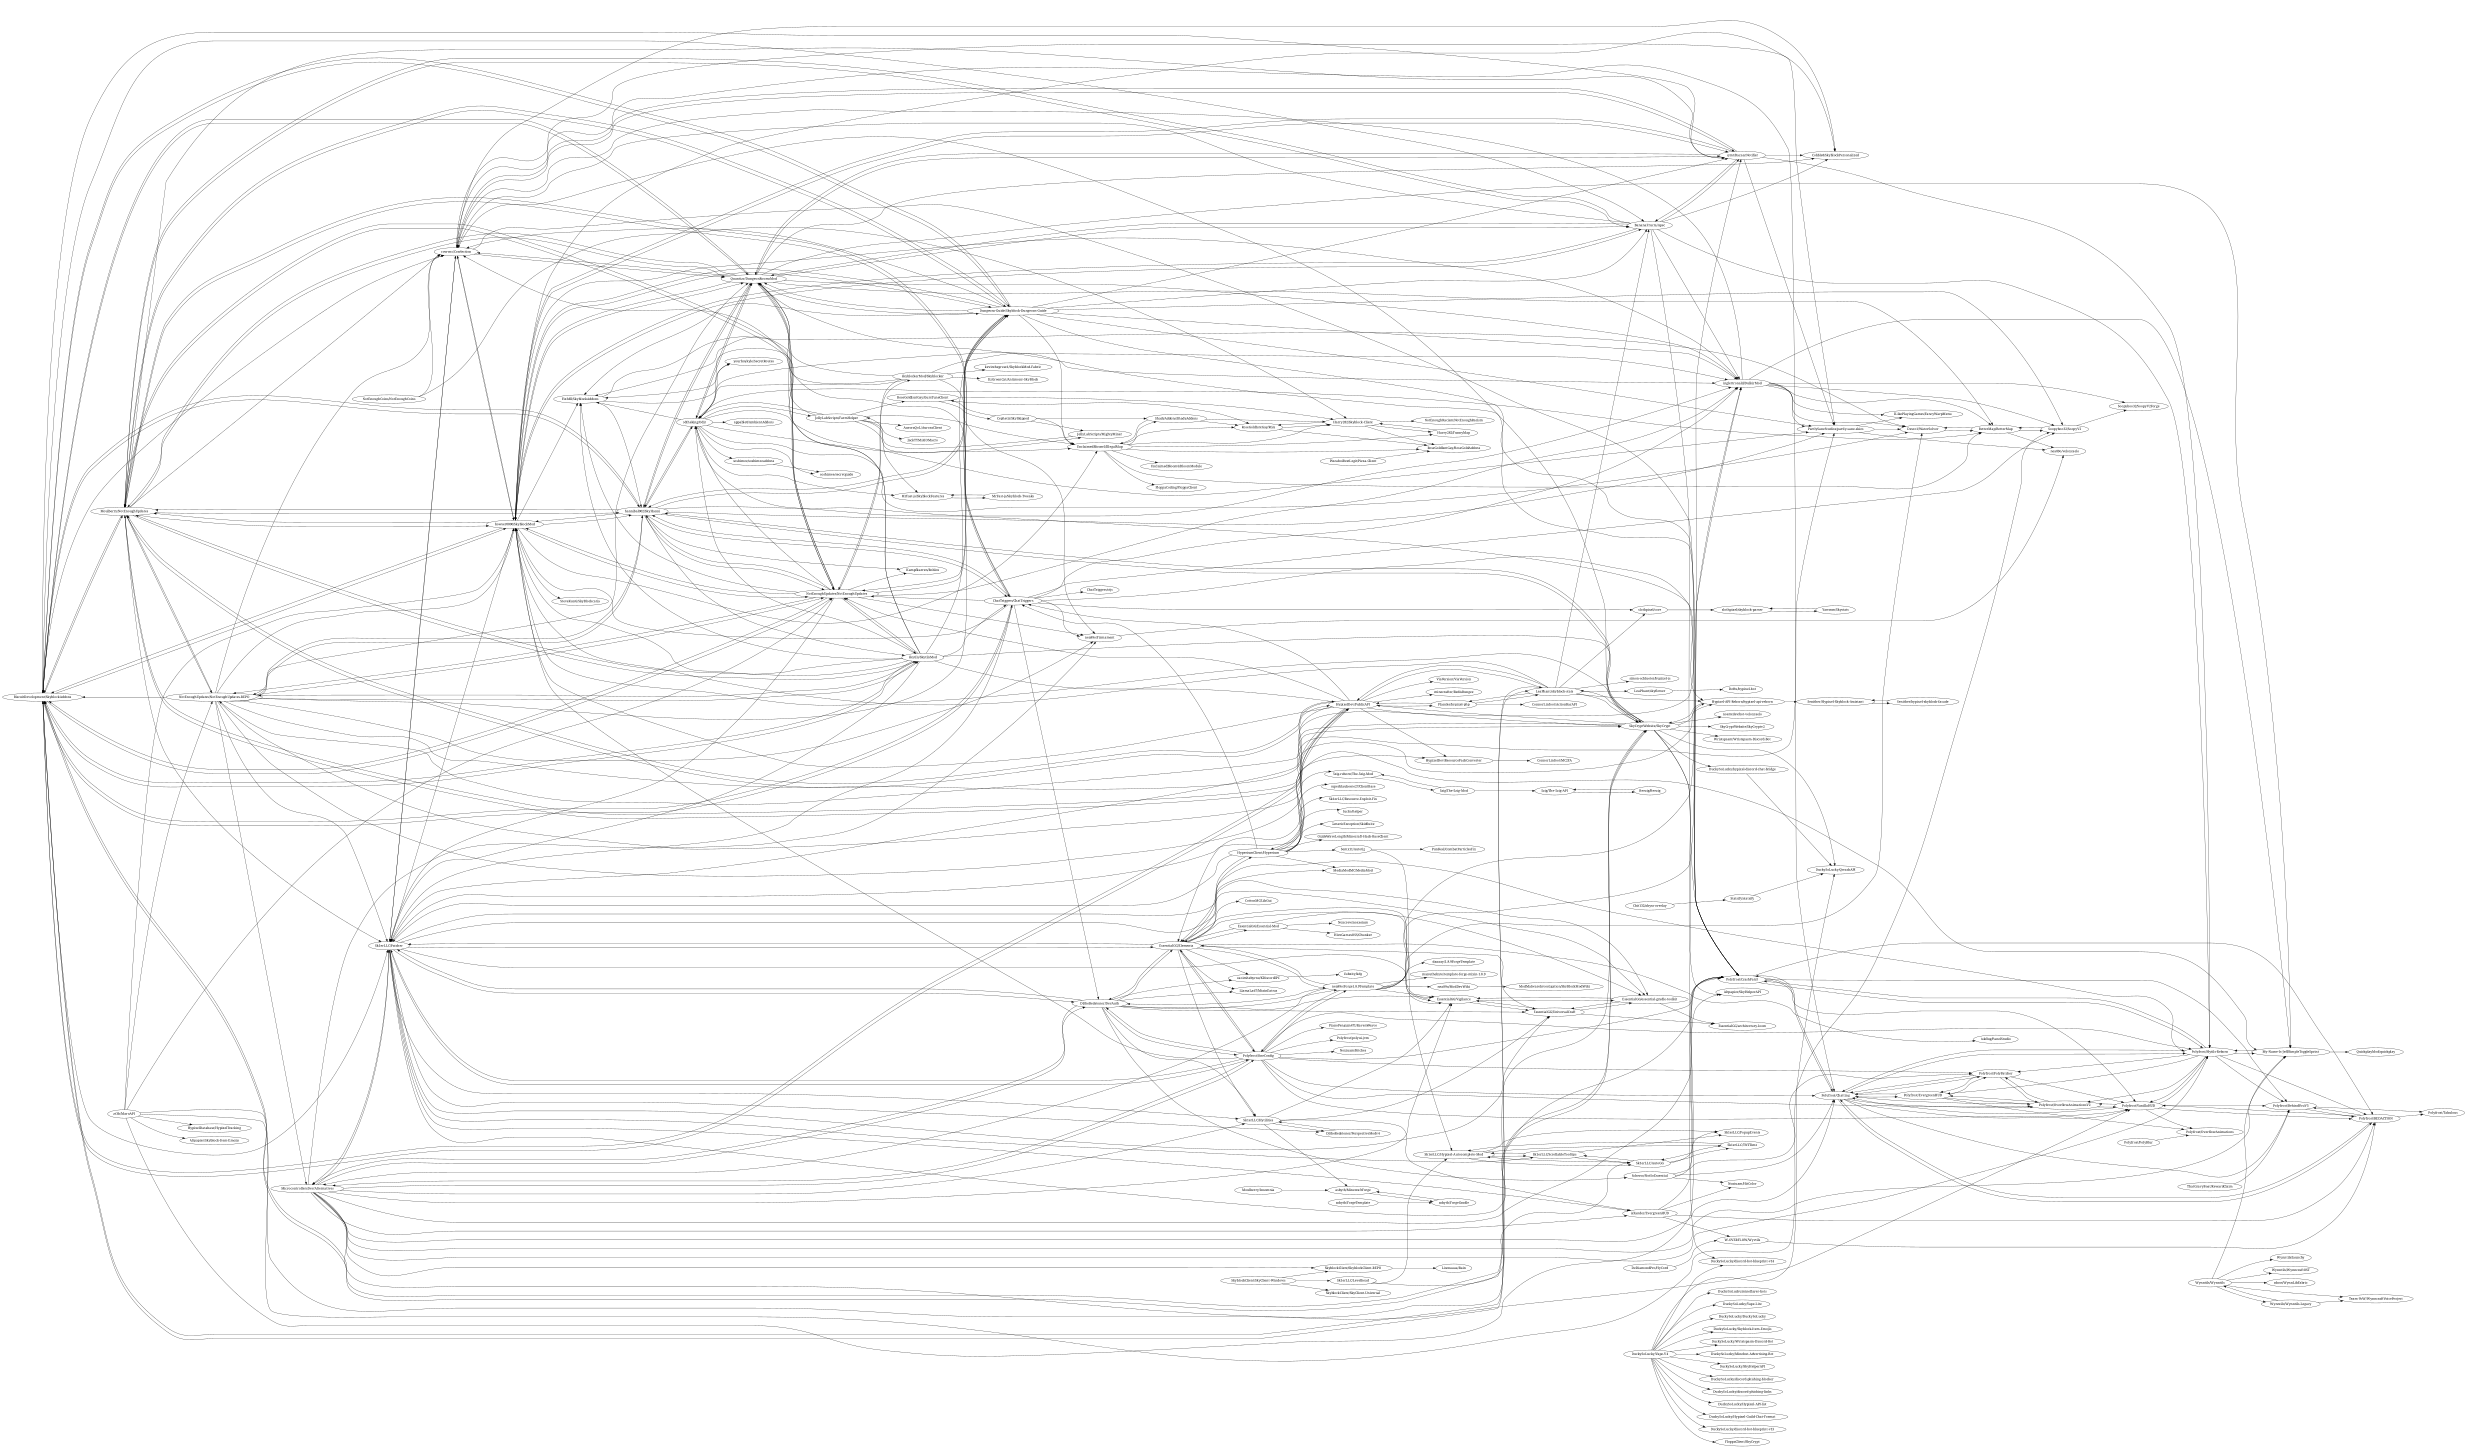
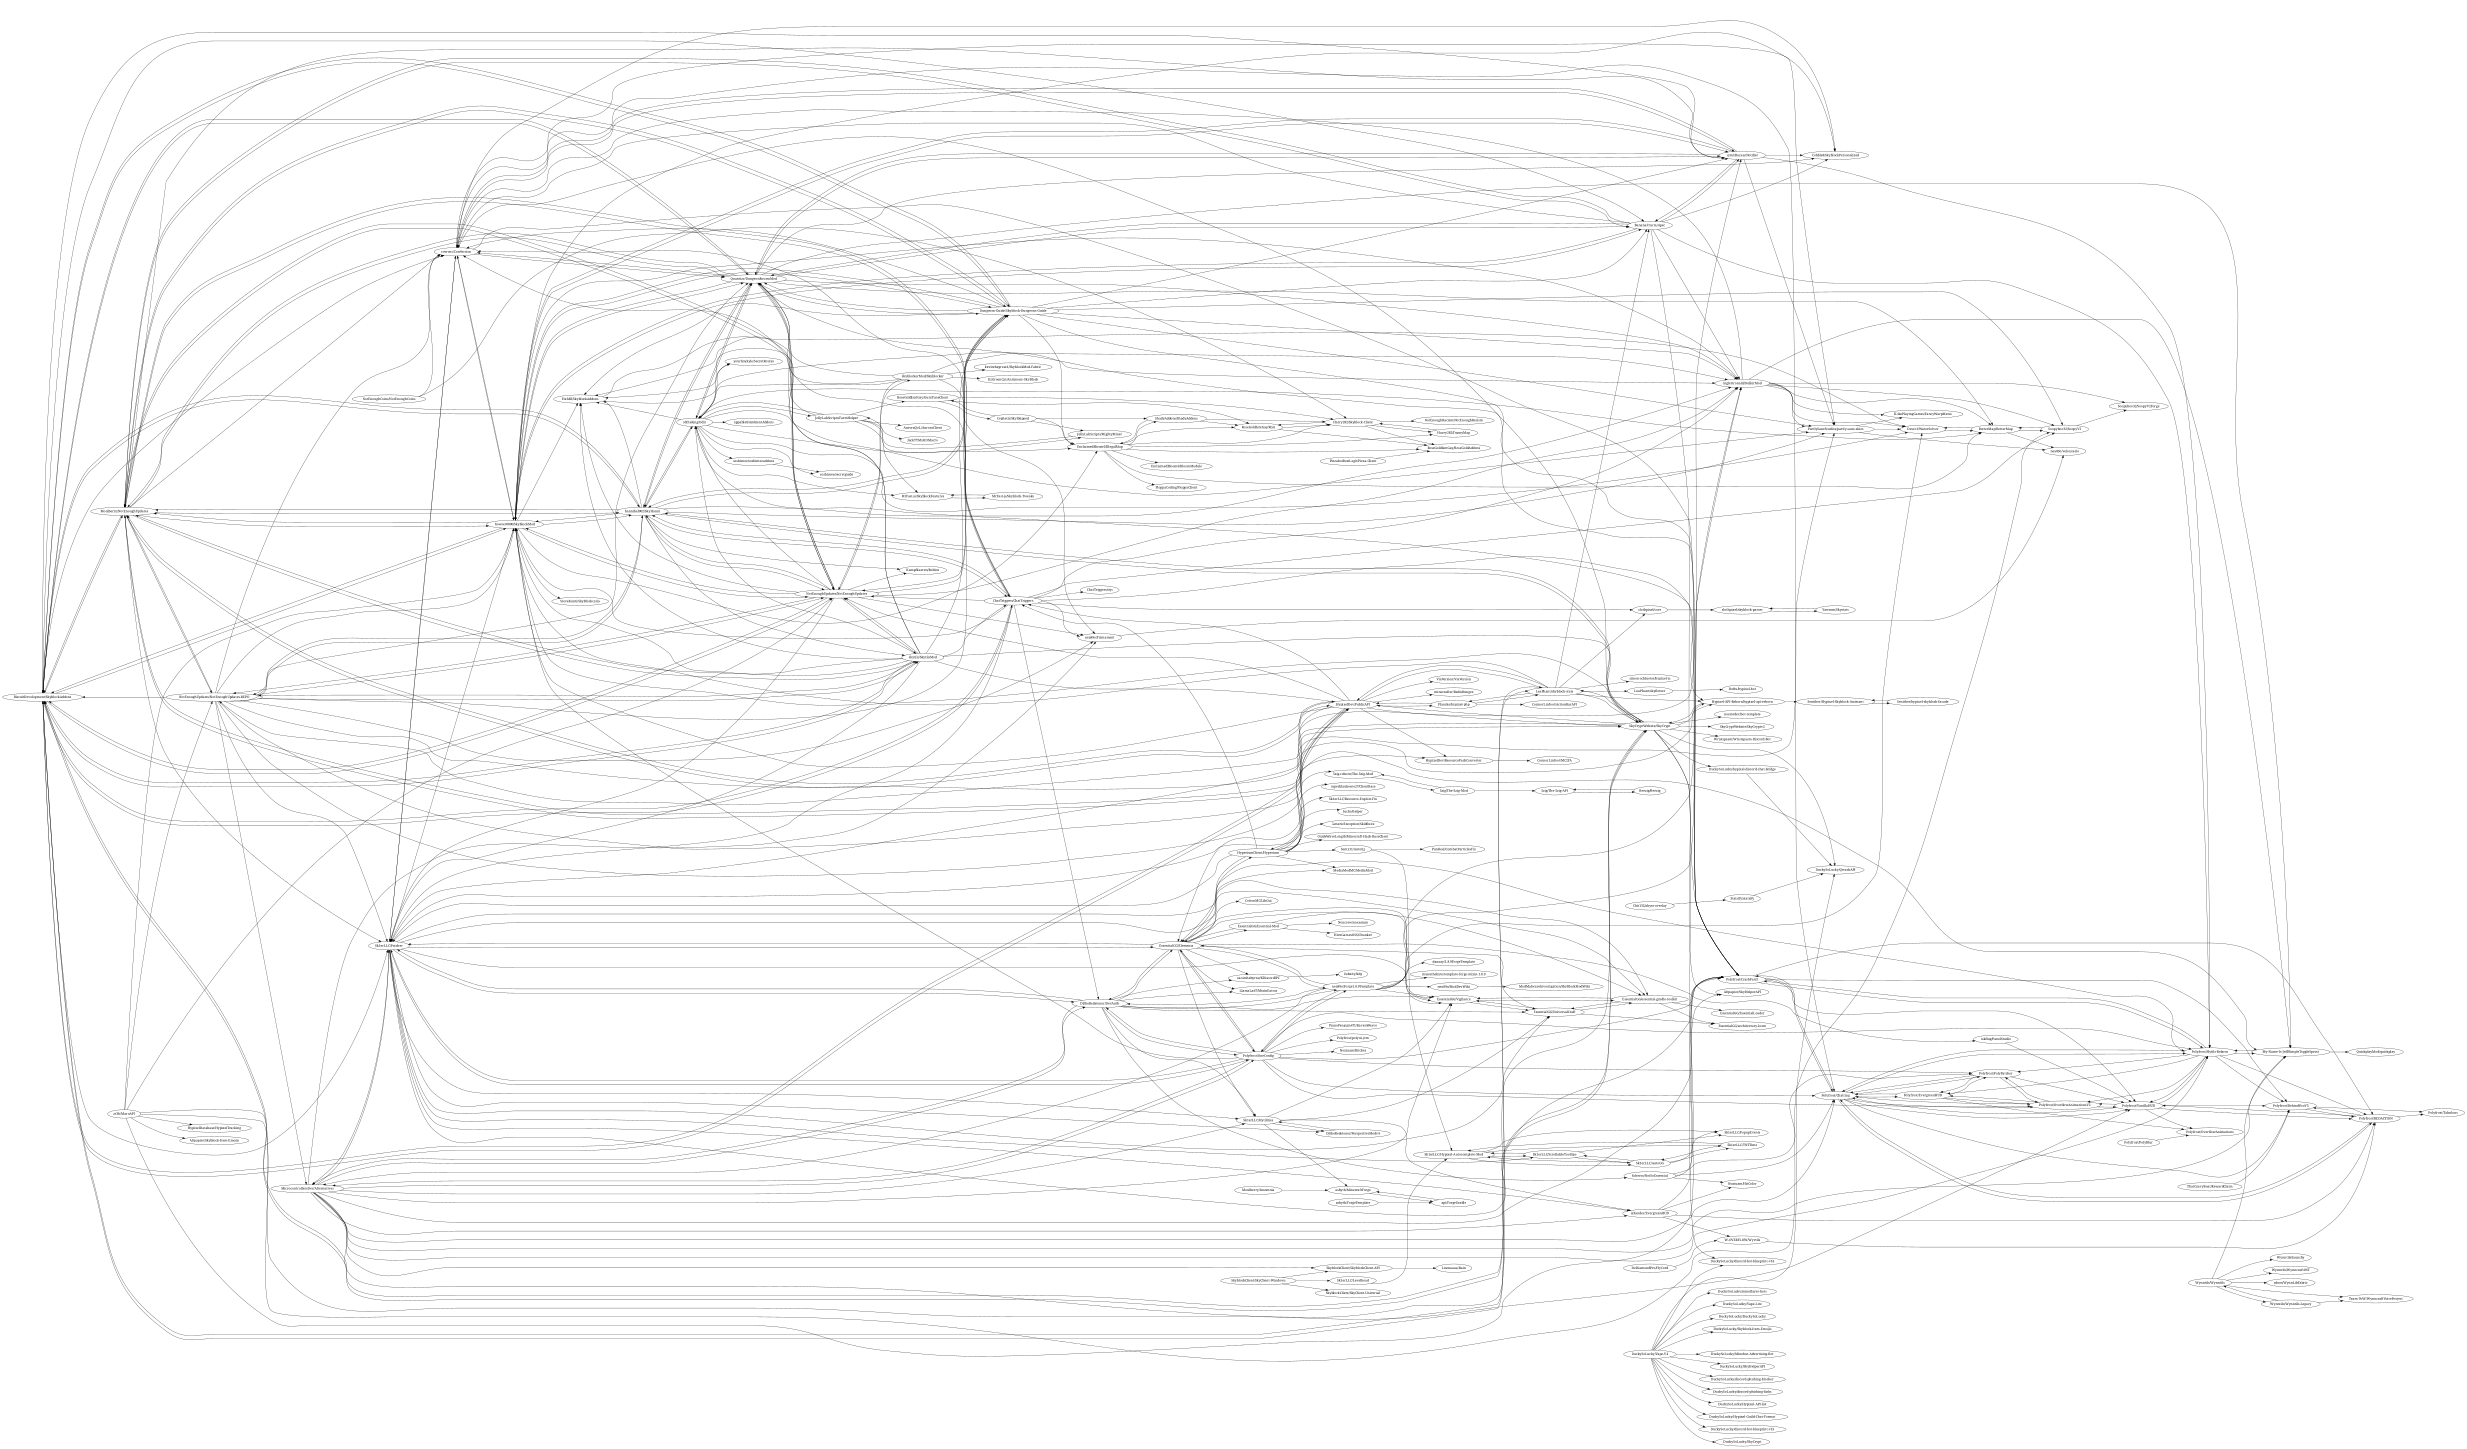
none -> (855, 320)
(974, 427) -> none
(627, 449) -> (629, 452)
(1742, 714) -> (1742, 714)
none -> (1742, 1014)
(1685, 1119) -> (2068, 1070)
(1454, 1203) -> (1454, 1203)
(1517, 1219) -> none
(1353, 1268) -> (1353, 1268)
(1742, 1342) -> none
(1742, 1442) -> (1742, 1442)
